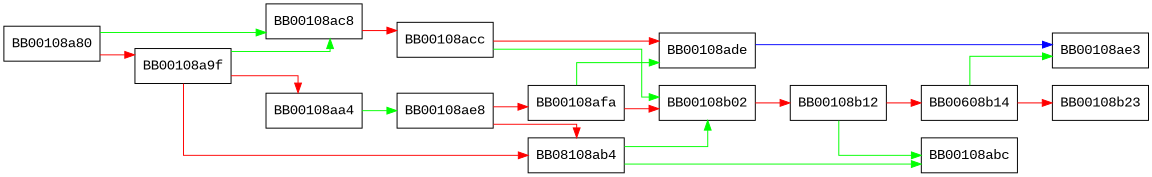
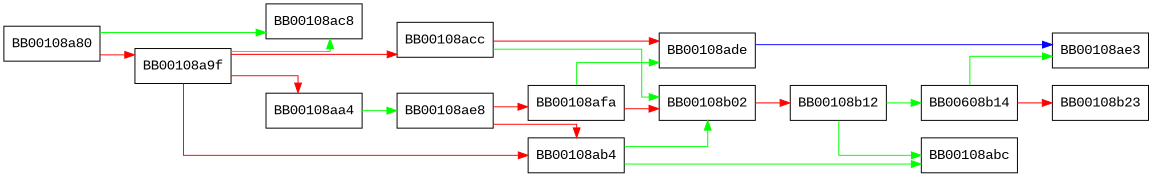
(375, 31) -> (336, 54)
(899, 103) -> (899, 103)
(576, 155) -> (576, 155)
